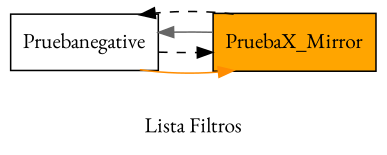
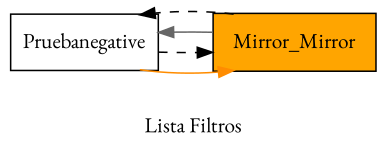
(295, 42) -> (295, 42)
